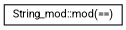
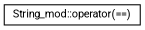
(63, 15) -> (72, 15)
